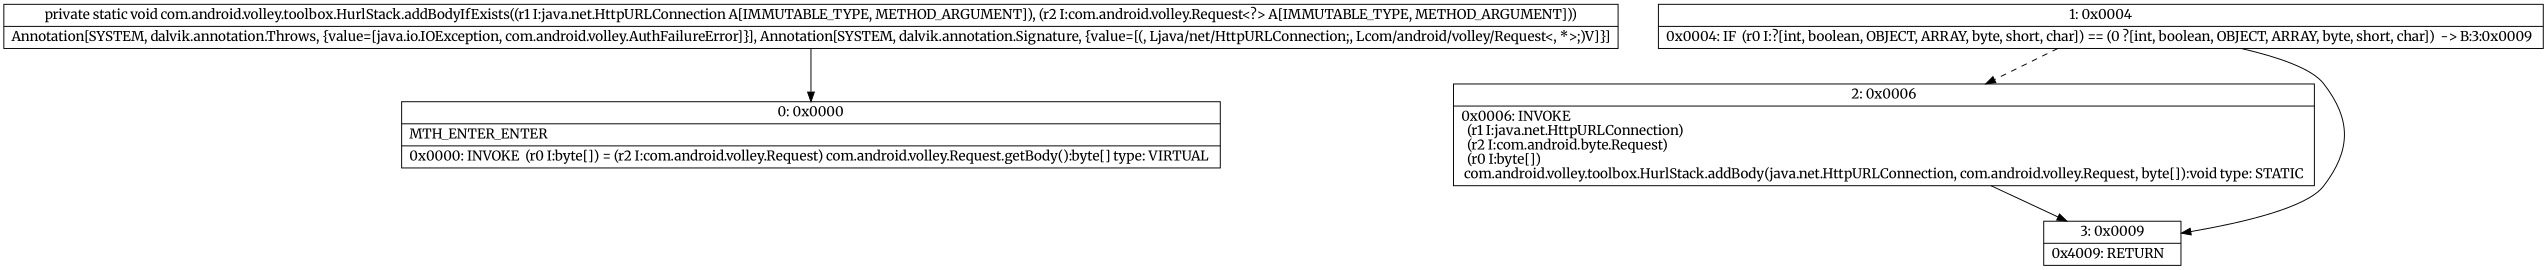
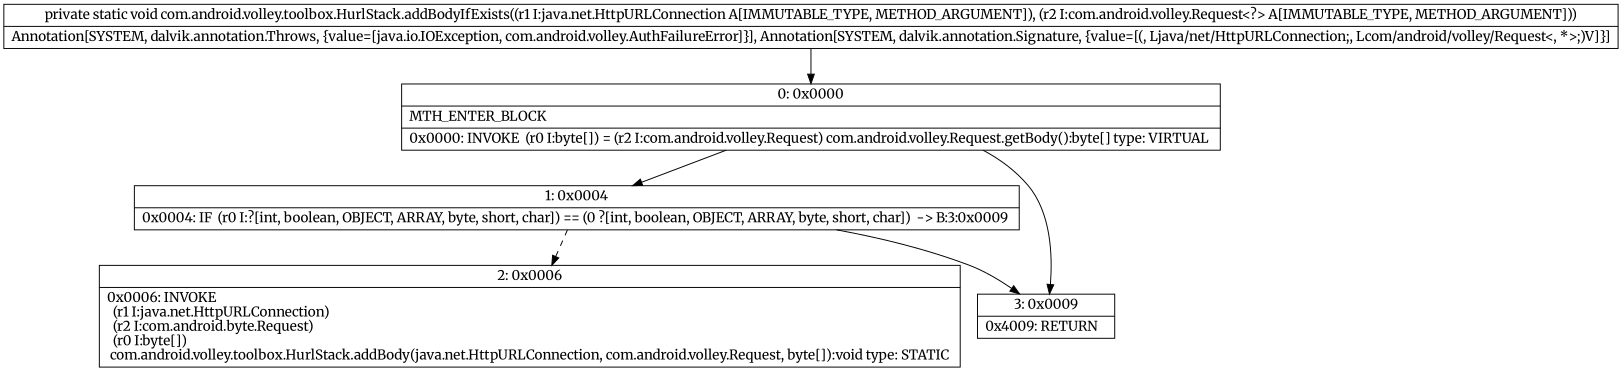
(479, 134) -> (478, 117)
none -> (684, 166)
(2025, 201) -> (1040, 205)
